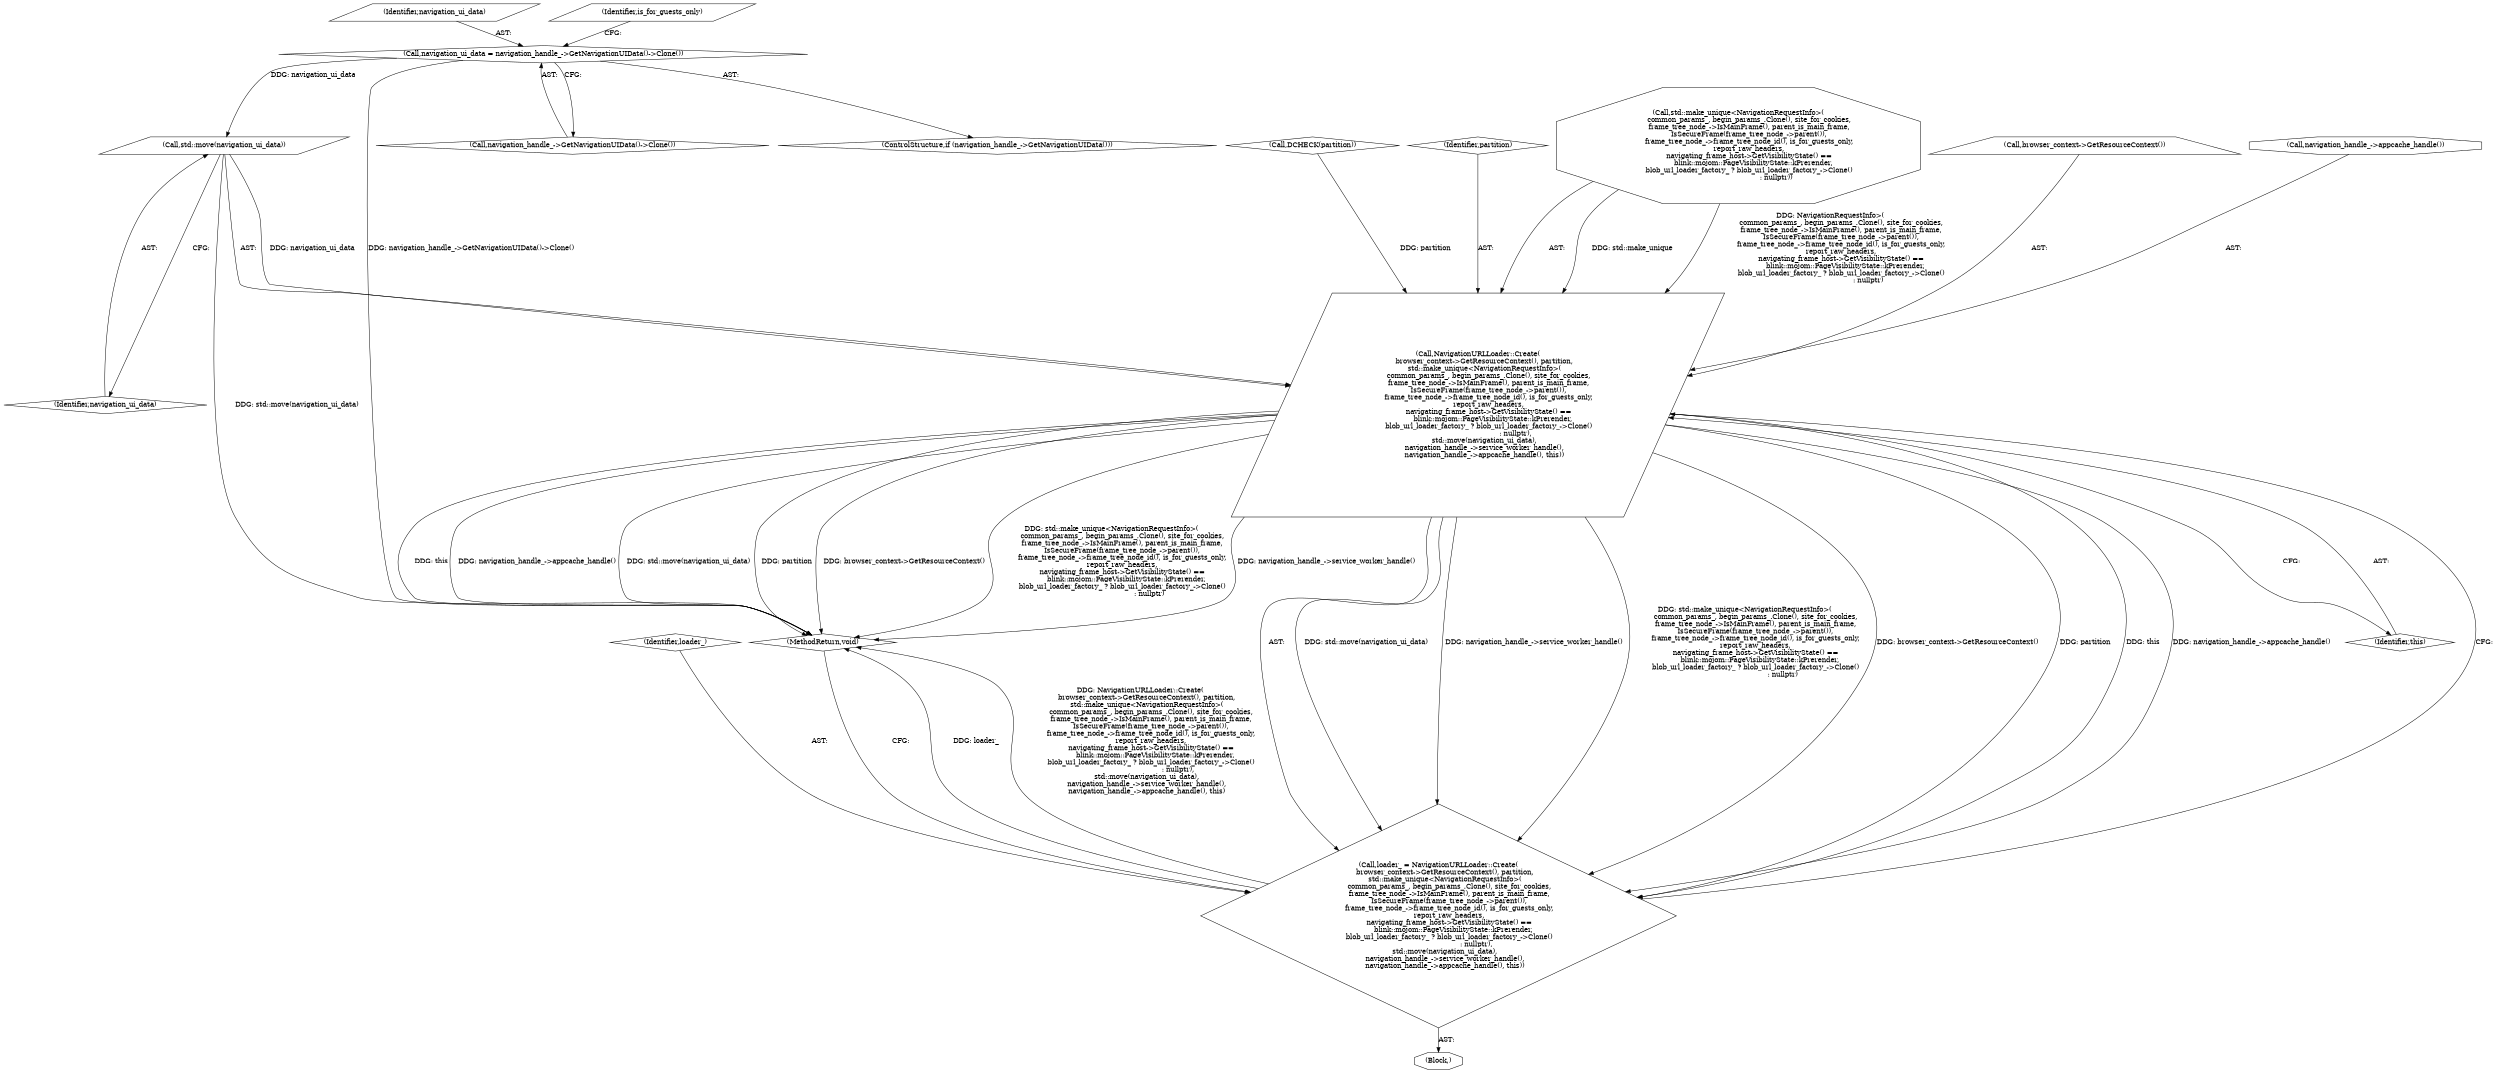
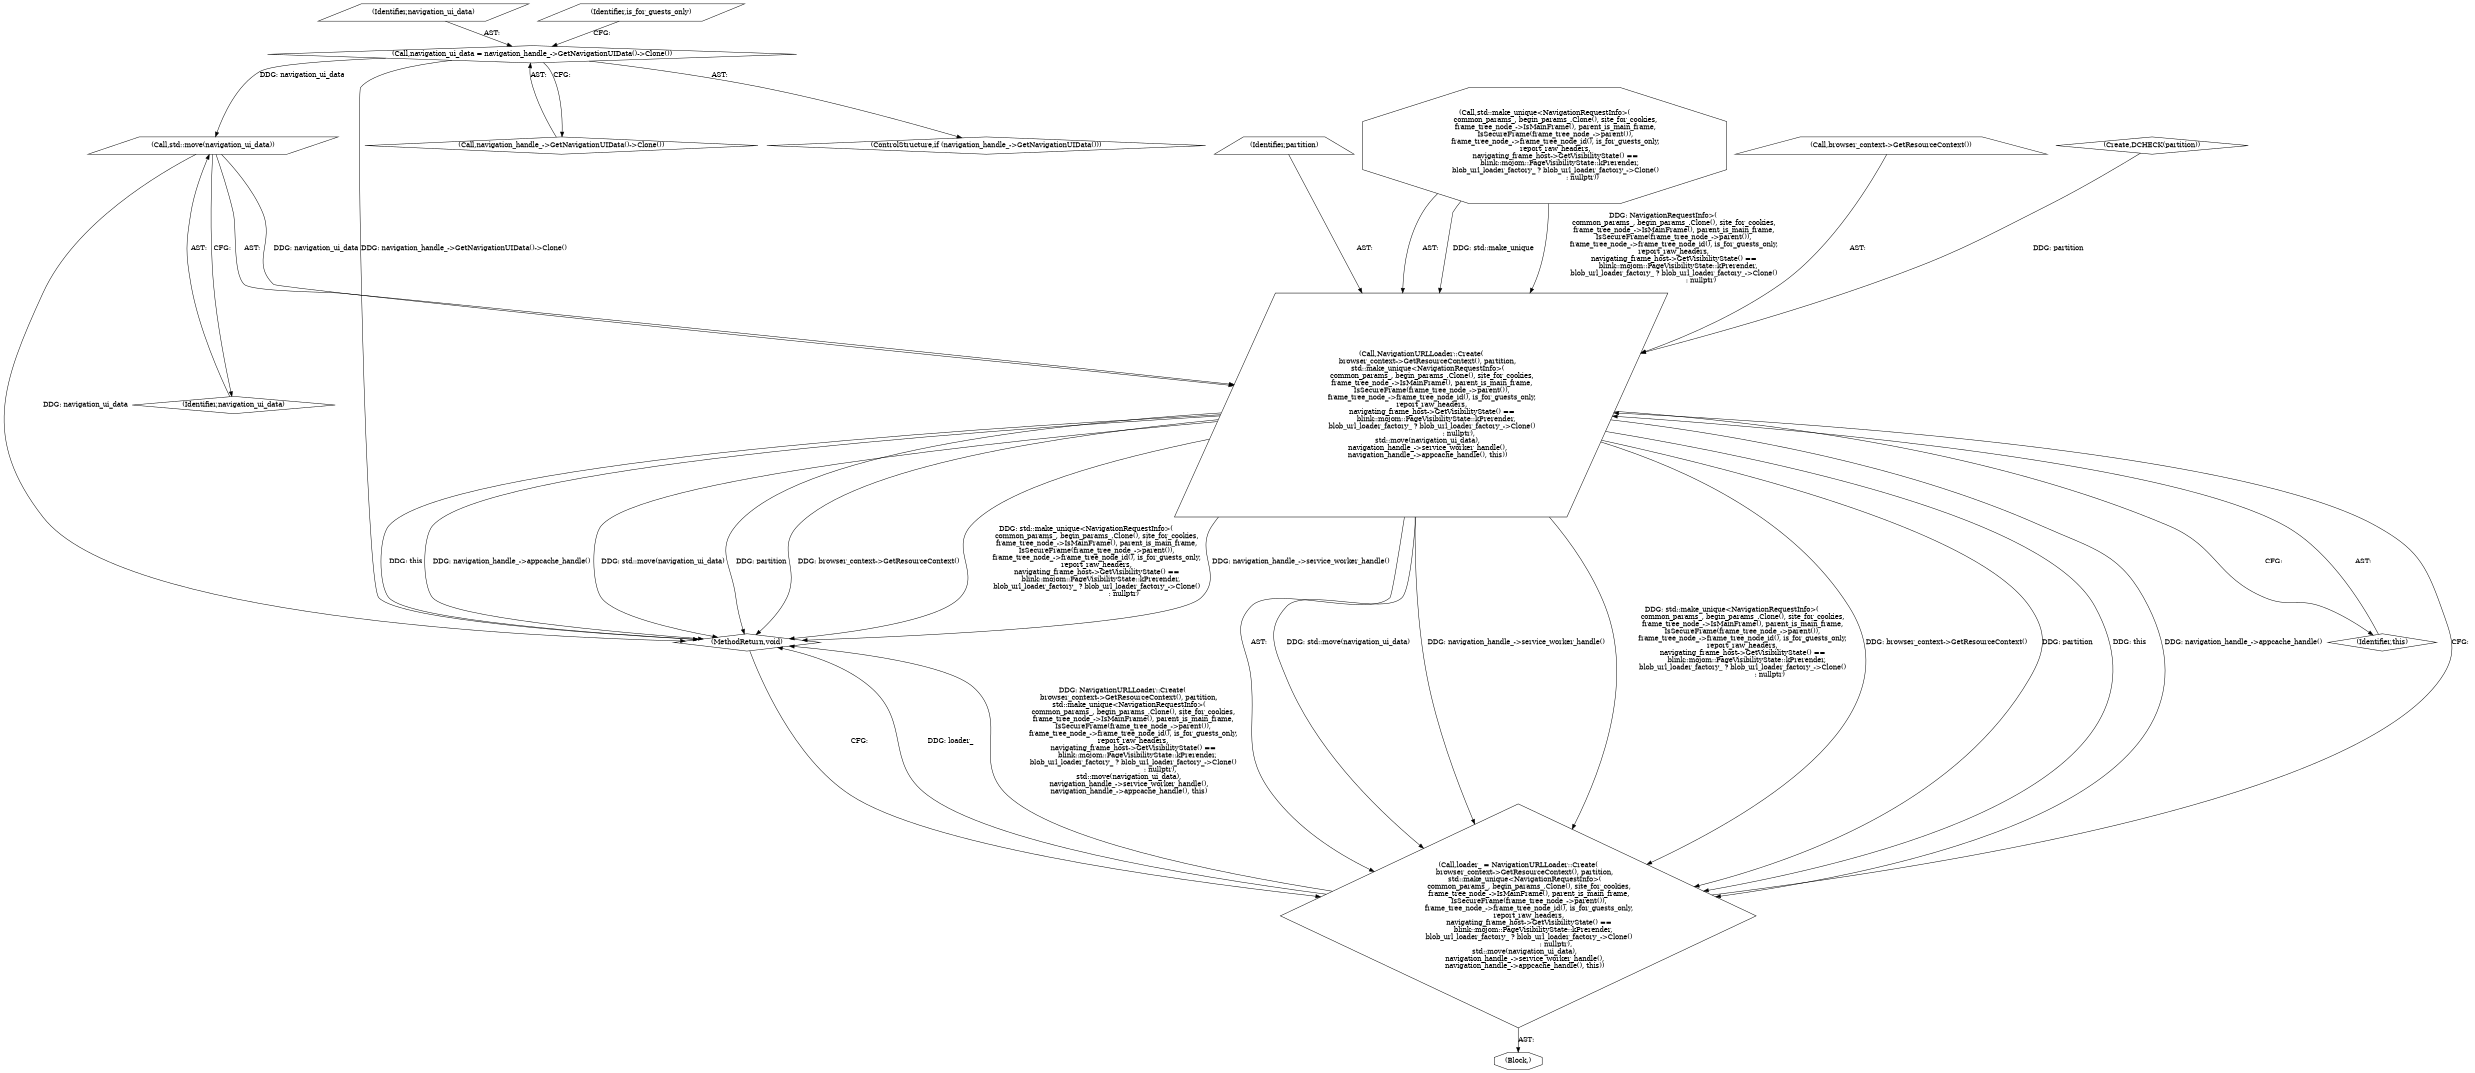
(1313, 146) -> (2152, 146)
(1478, 146) -> (1284, 146)
(2365, 146) -> none
(297, 405) -> (85, 405)
(675, 642) -> none
